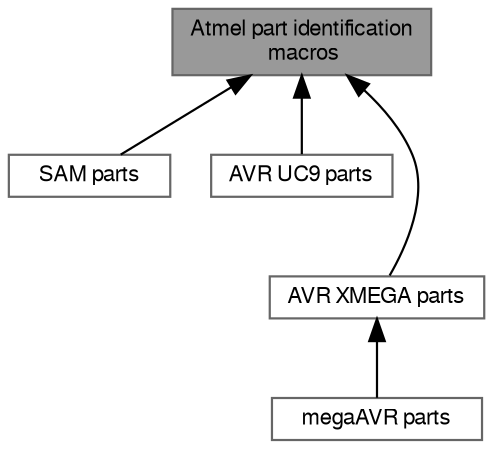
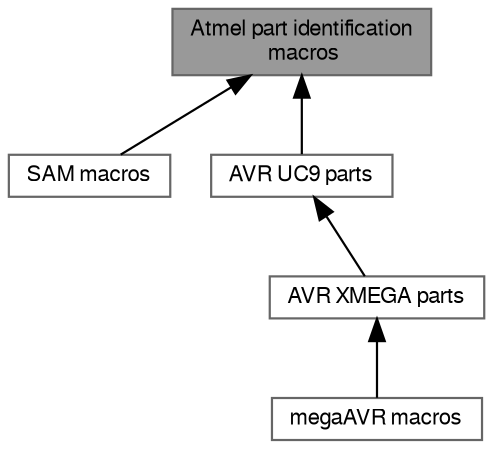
(90, 176) -> (90, 176)
(417, 177) -> (346, 246)
(377, 419) -> (377, 419)
